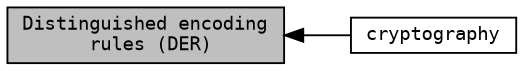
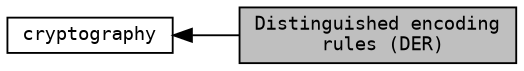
(327, 35) -> (216, 35)
